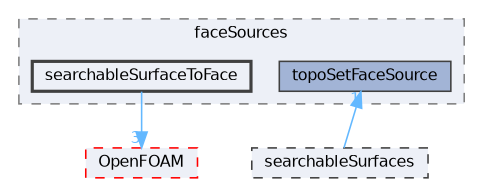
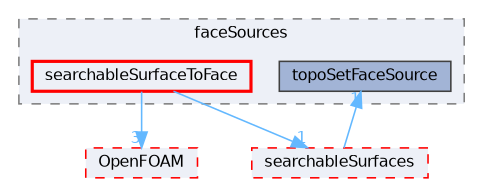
(142, 76) -> (142, 76)
none -> (233, 116)
(340, 163) -> (340, 163)
